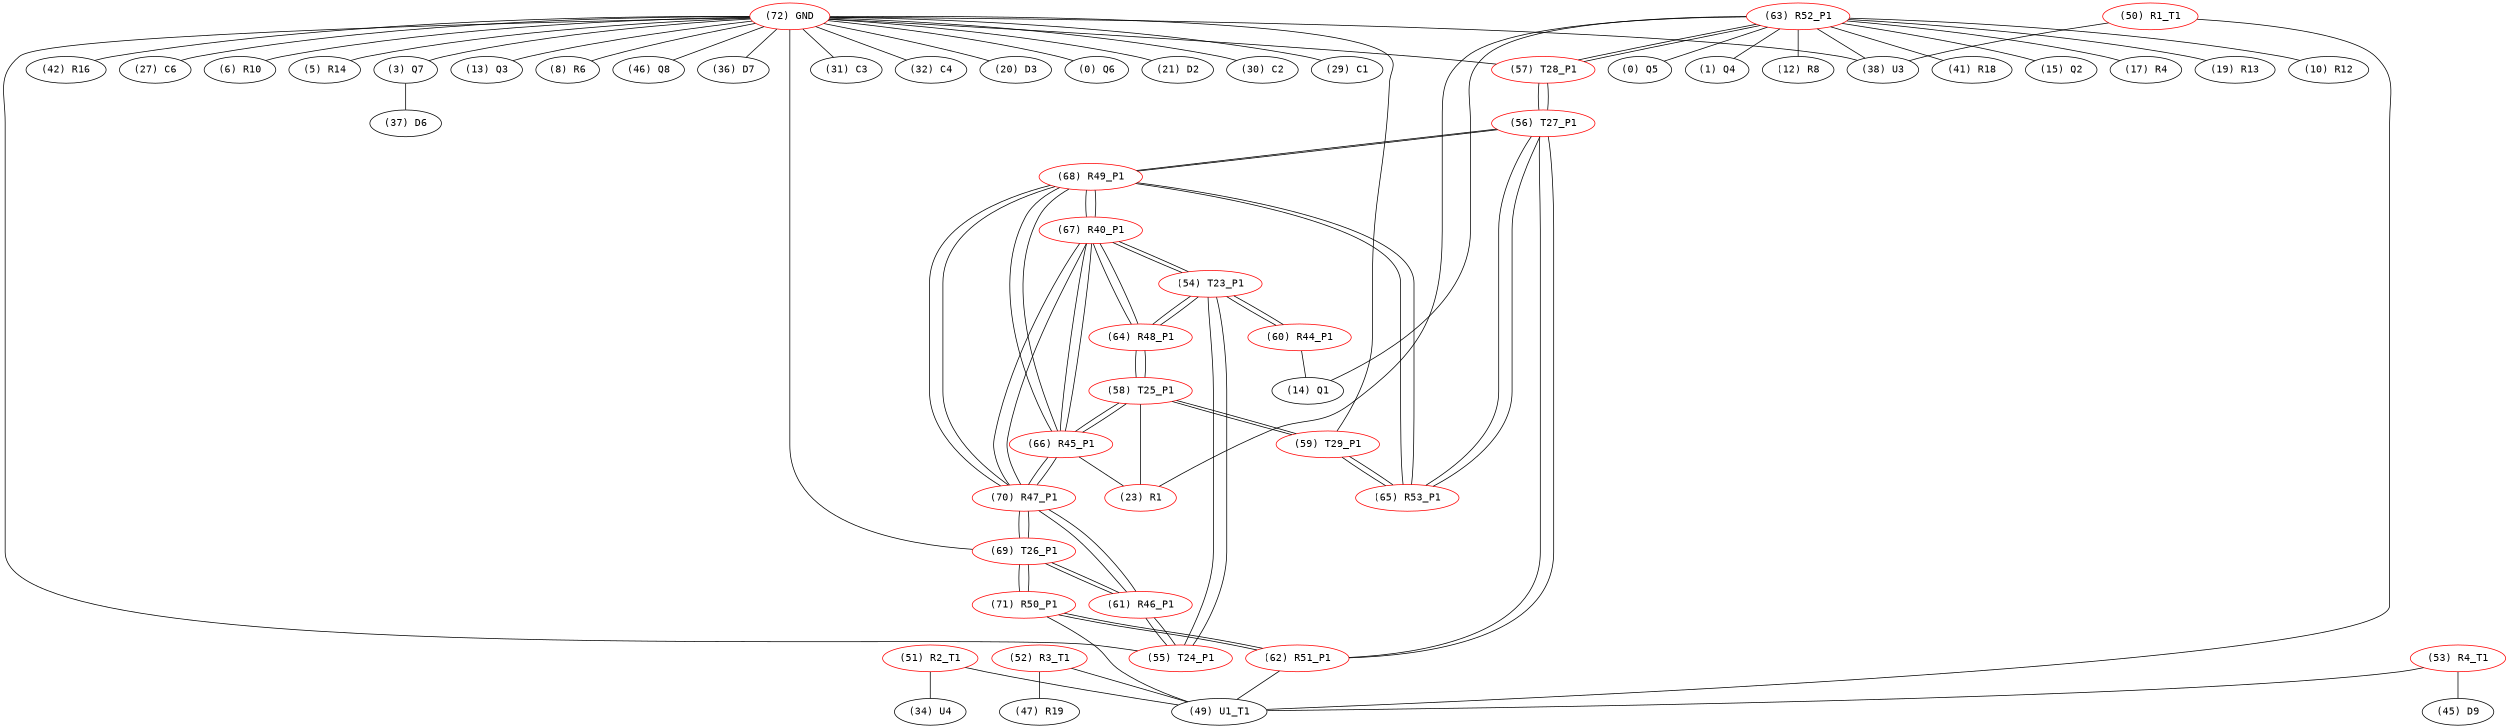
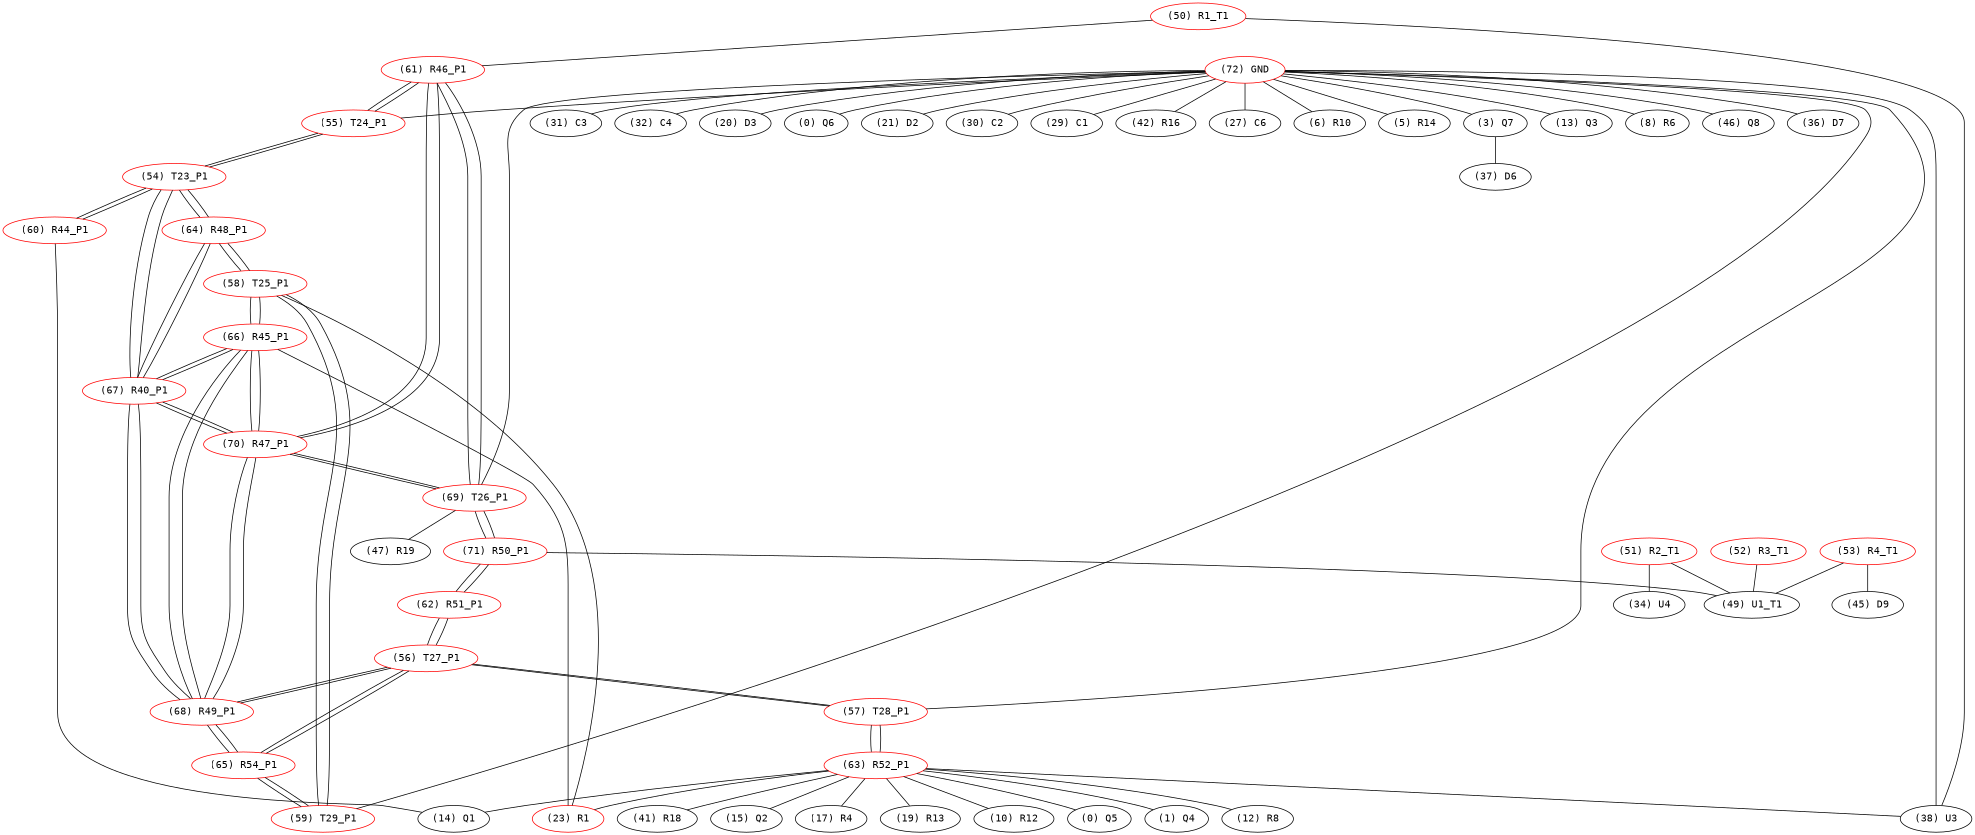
(1407, 498) -> (243, 765)
(2199, 650) -> (817, 43)
(1258, 685) -> none
(1039, 686) -> (432, 525)
